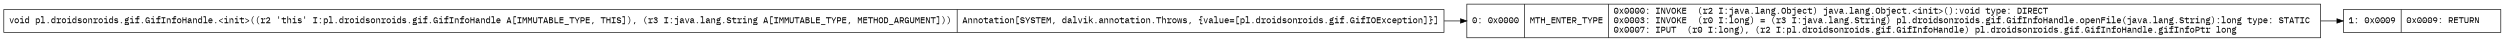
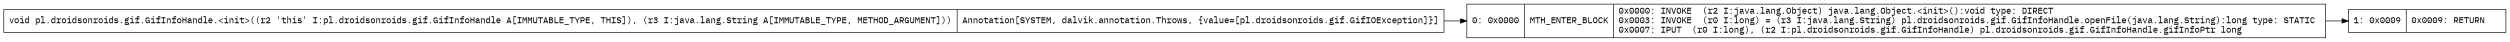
(1566, 21) -> (1569, 21)
